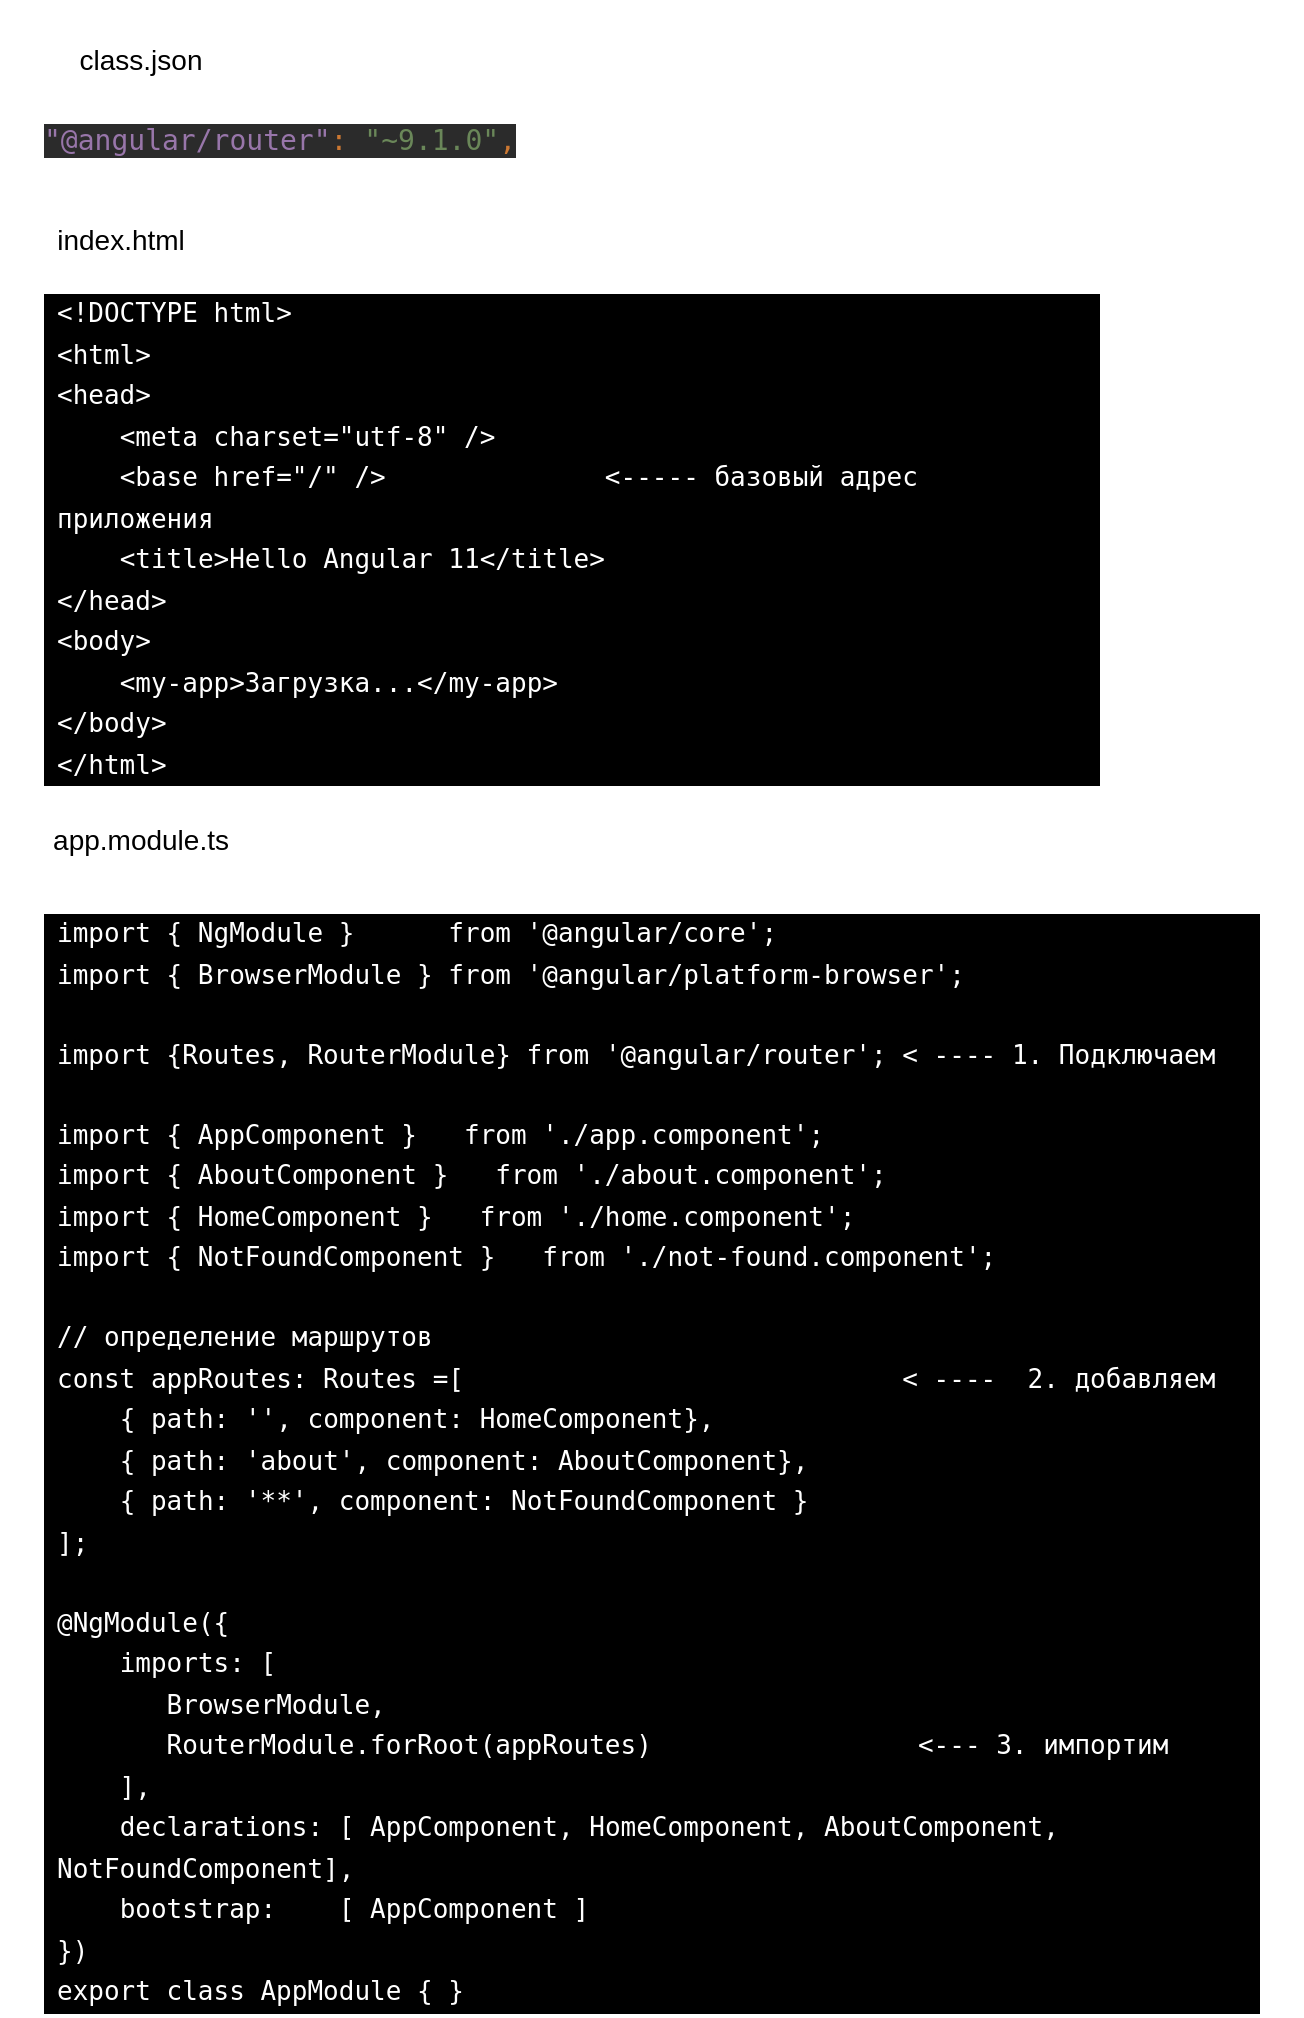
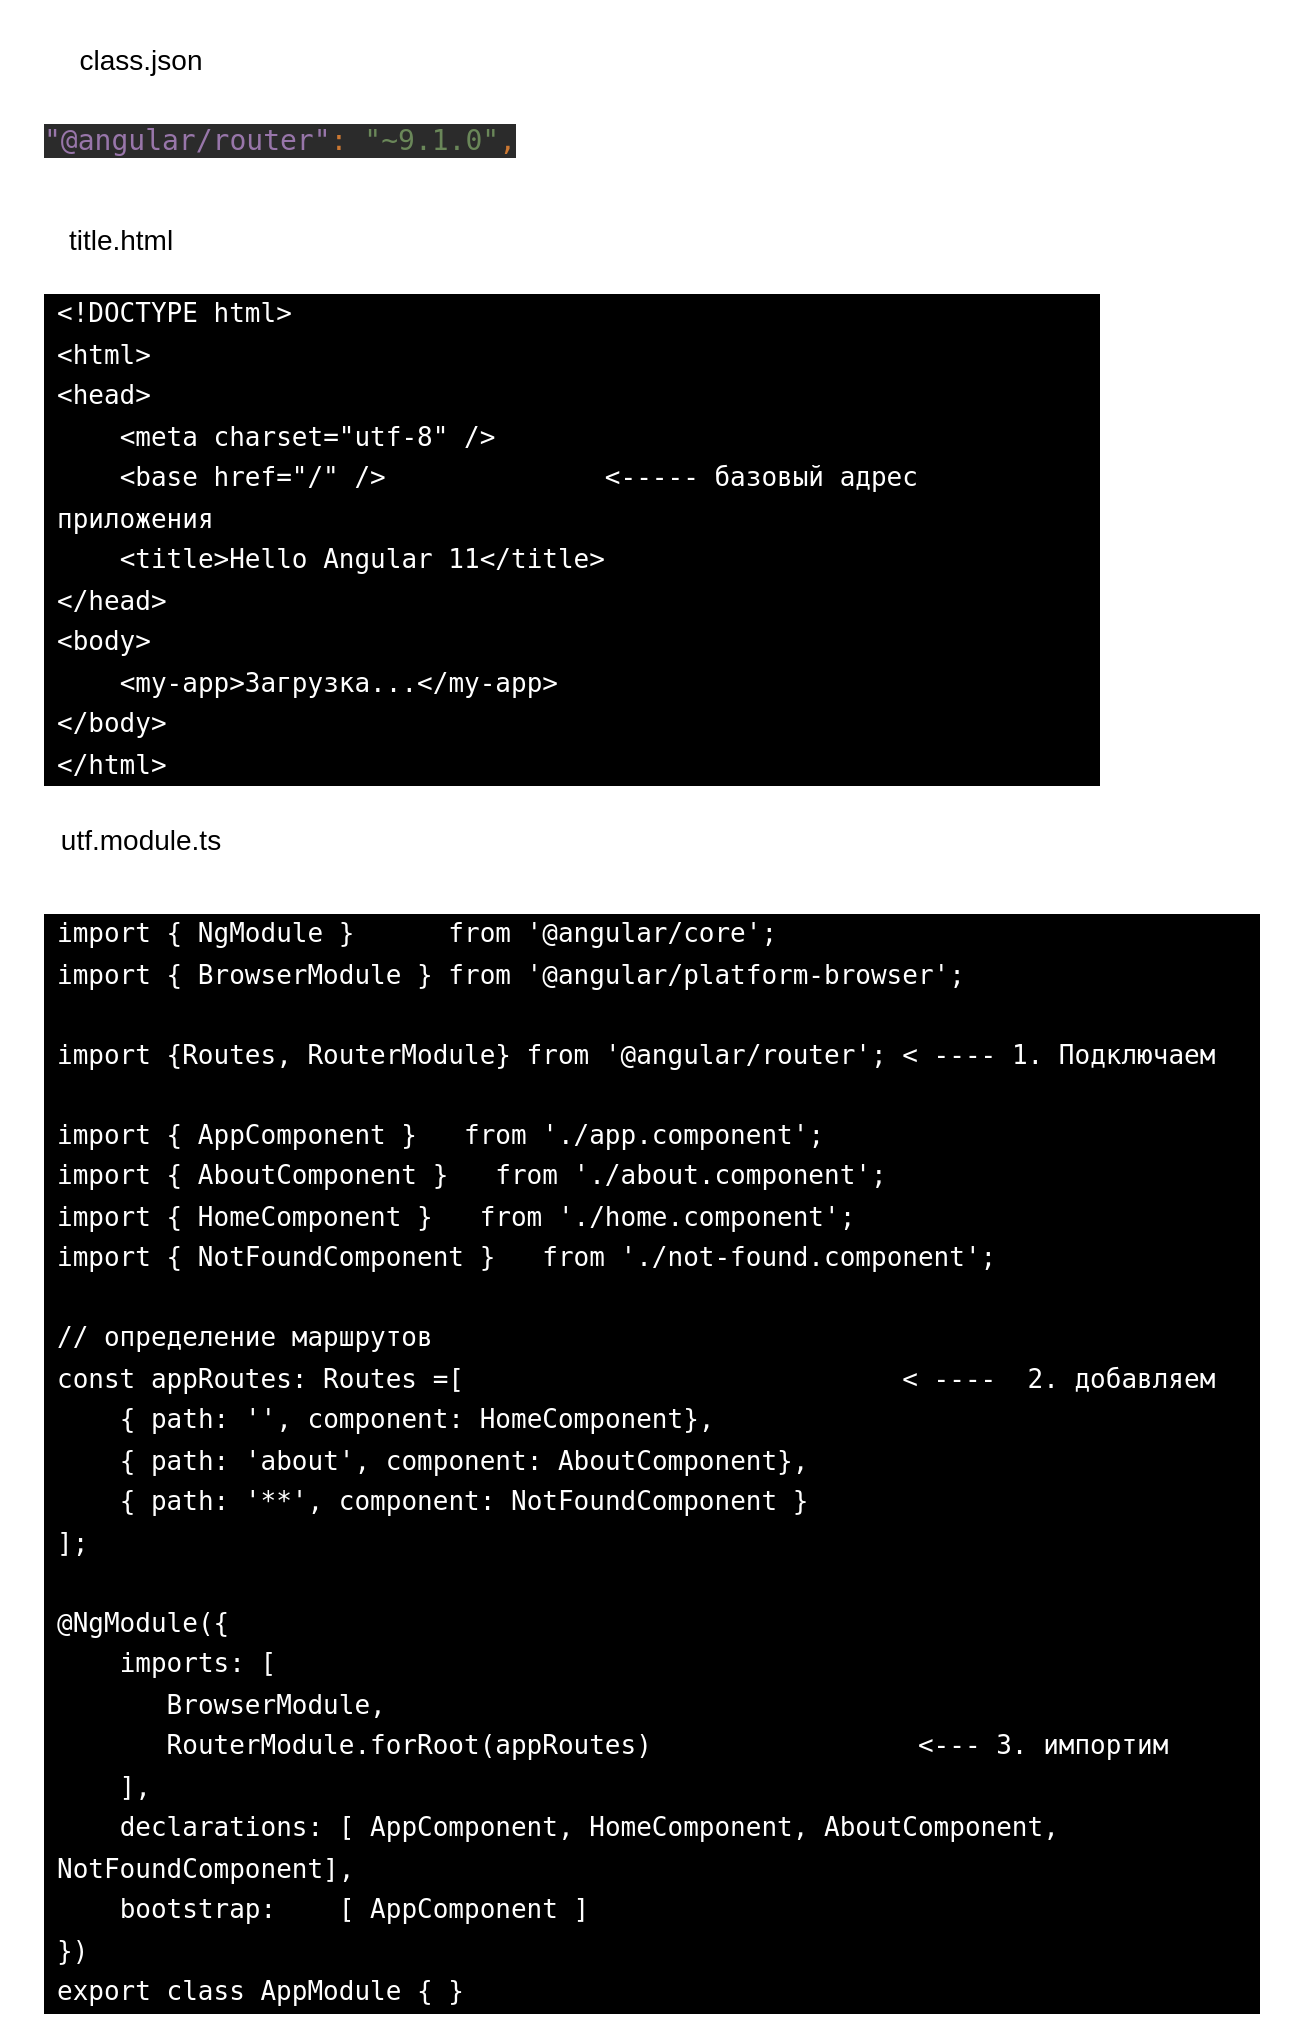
(122, 241) -> (122, 241)
(142, 841) -> (142, 841)
